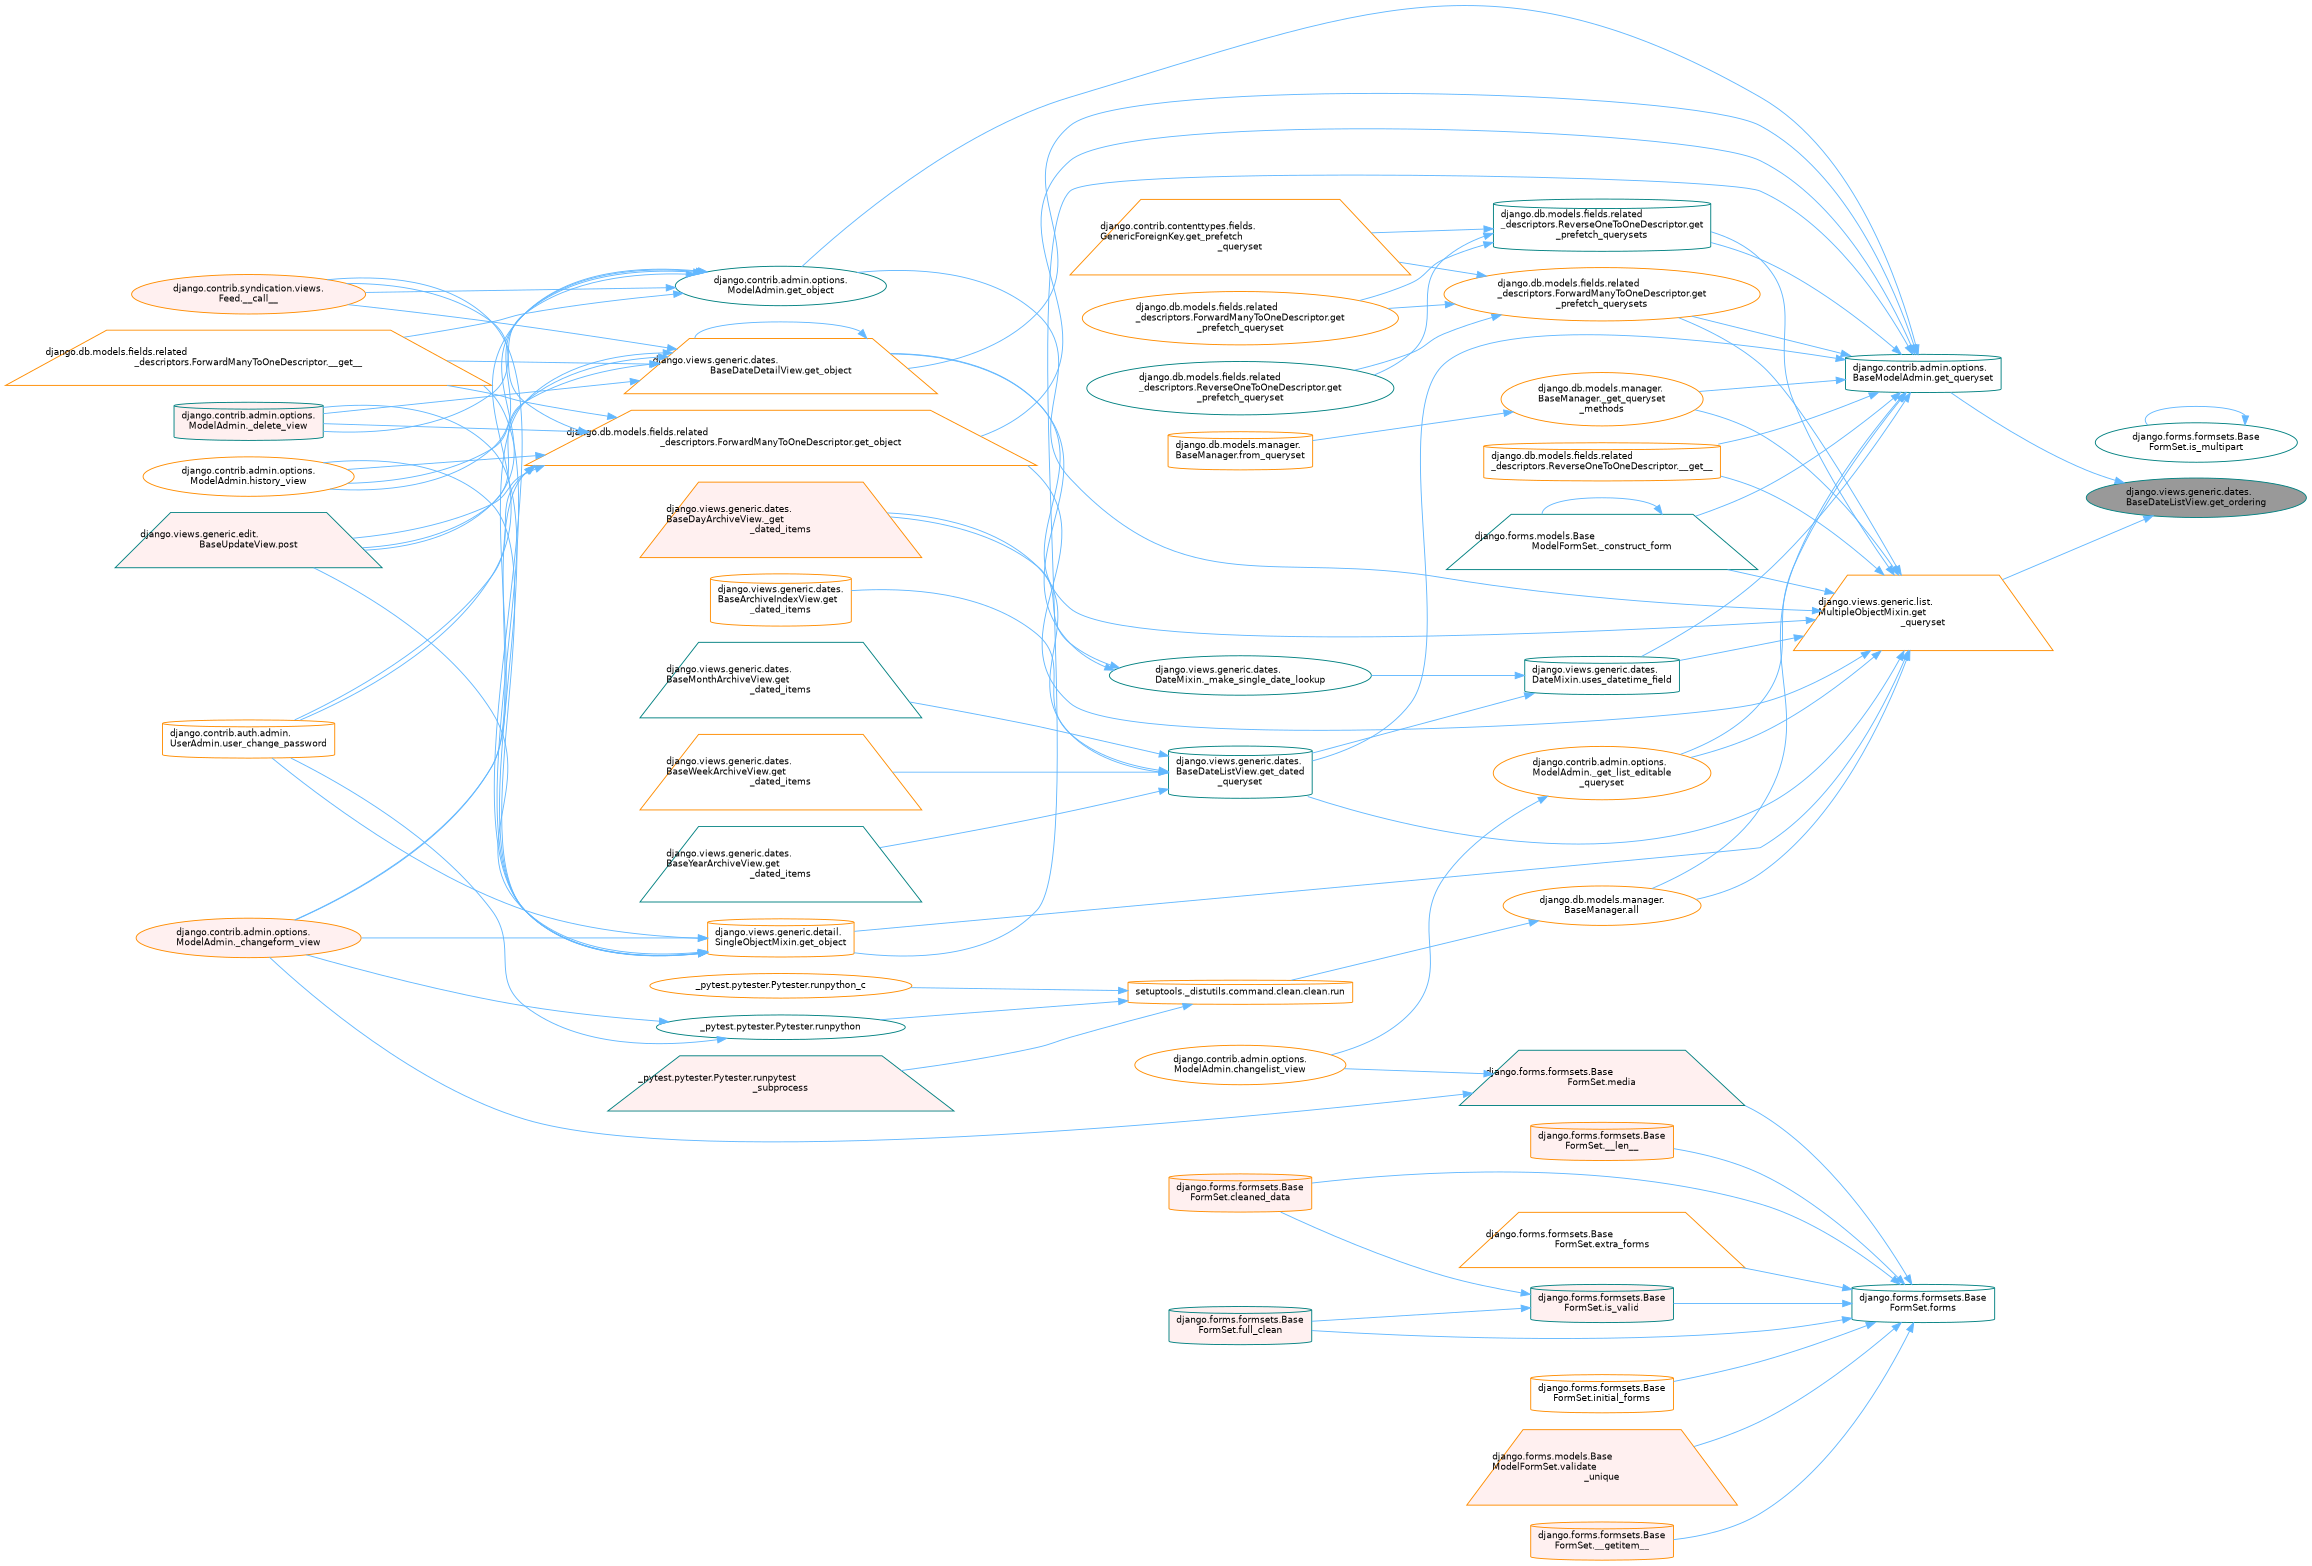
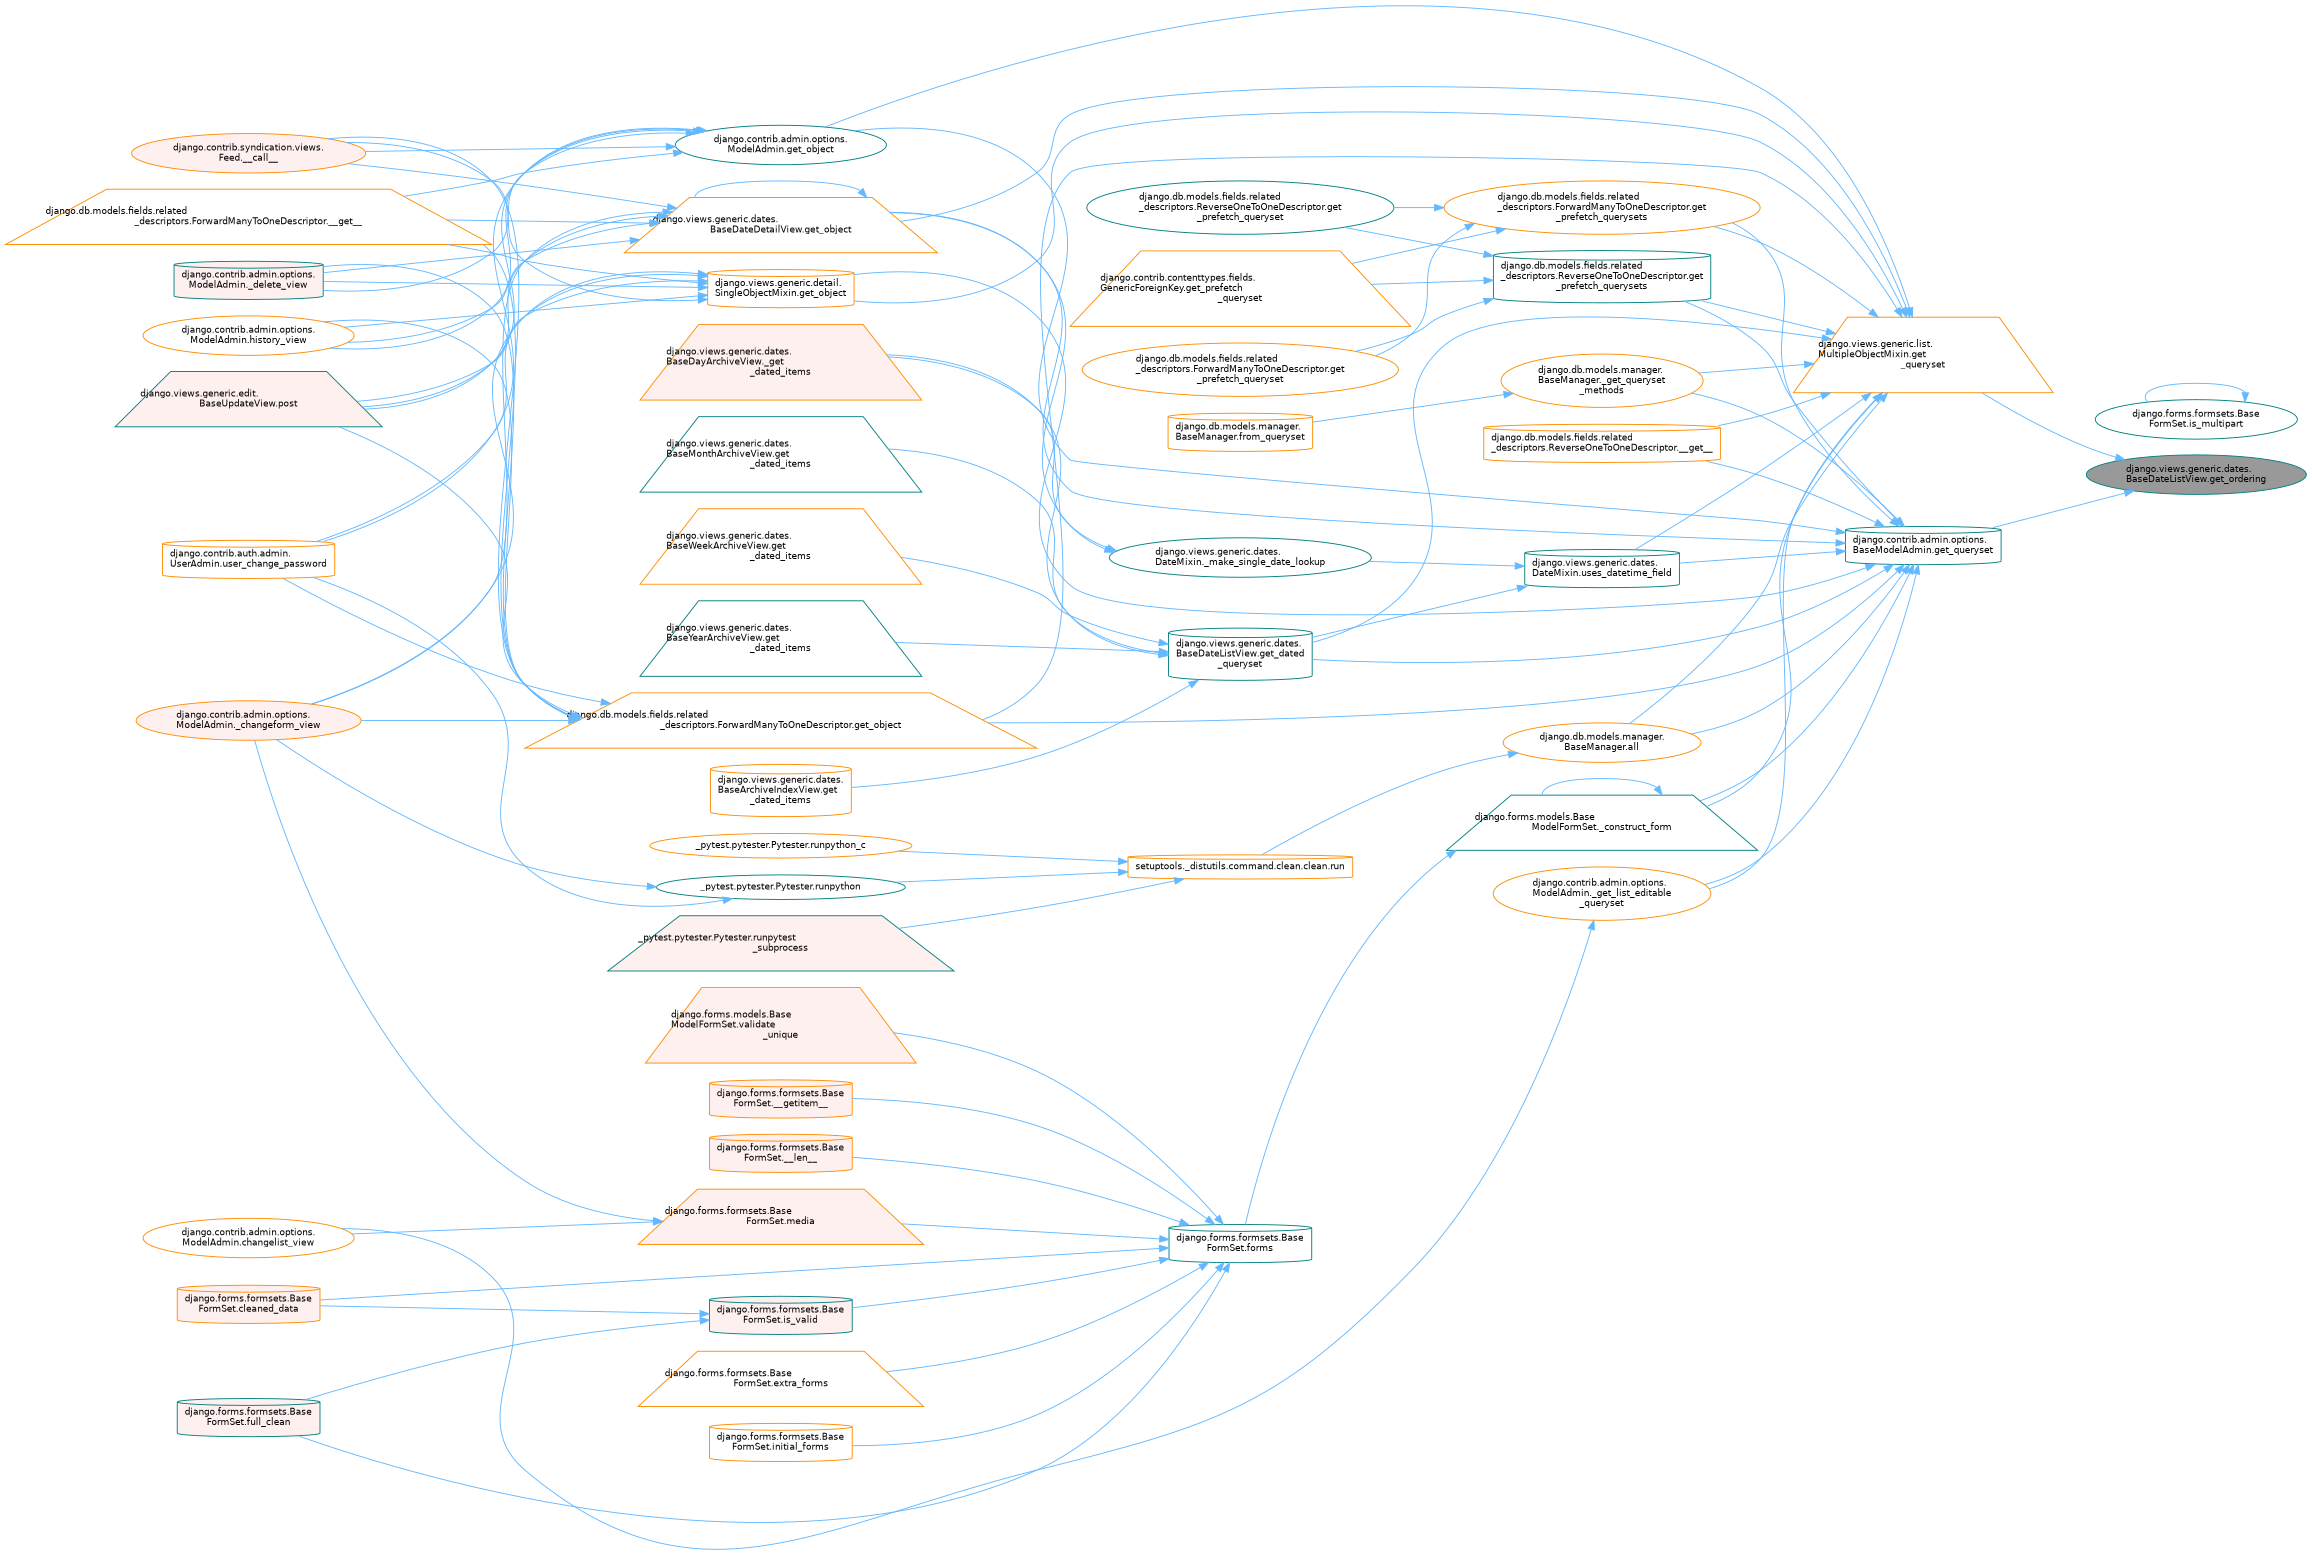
none -> (1318, 1023)
(1602, 1078) -> (781, 1217)
